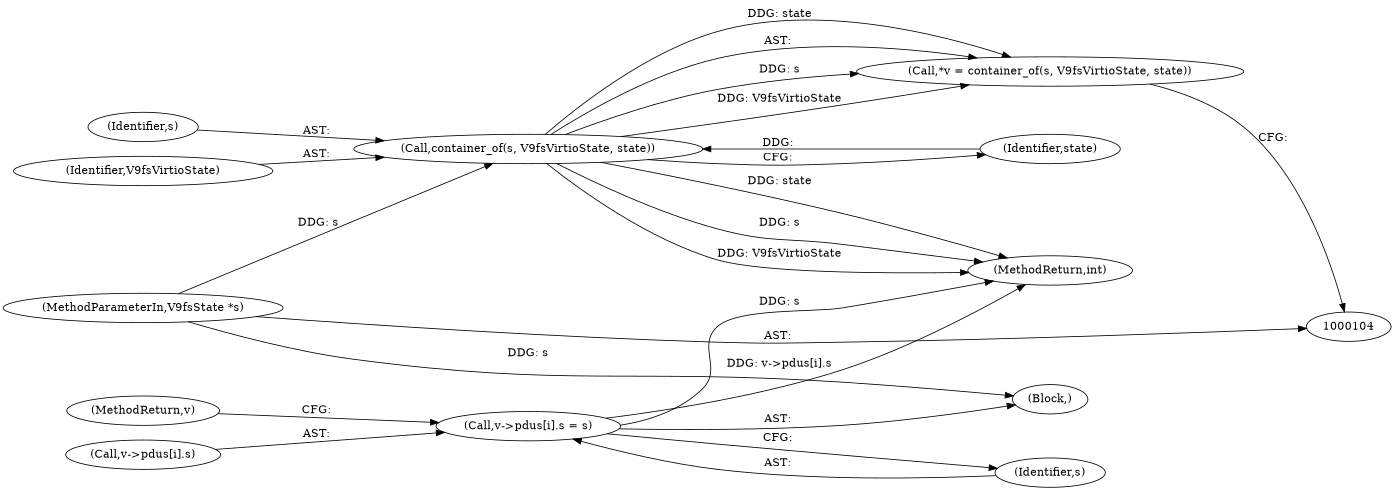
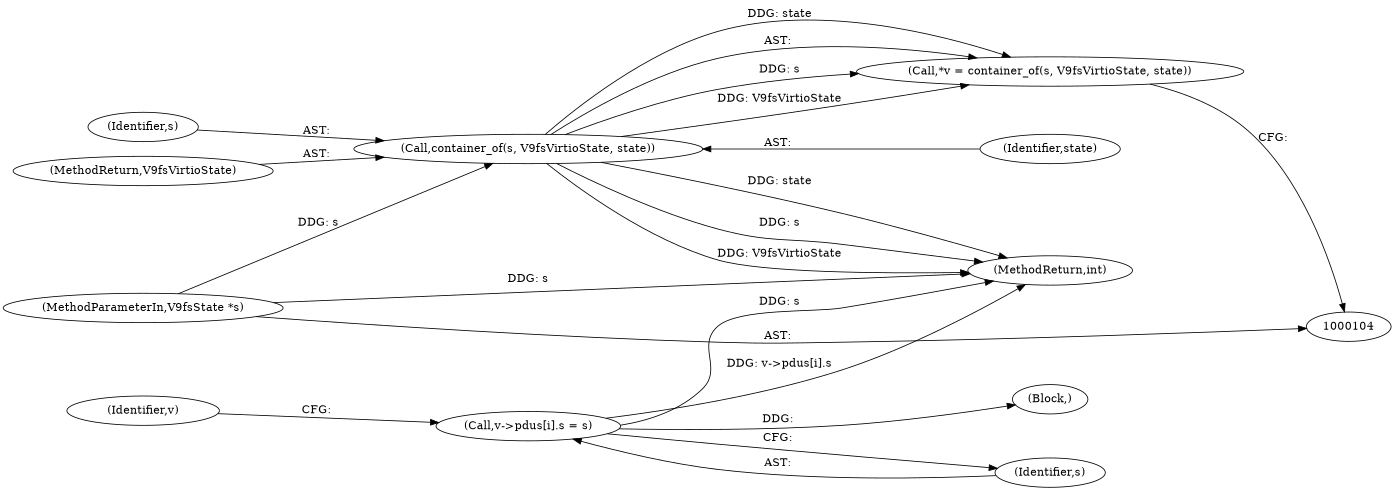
(780, 143) -> (780, 143)
(813, 165) -> none
(143, 171) -> (143, 171)
(595, 376) -> (618, 288)
(143, 411) -> (143, 411)
(780, 419) -> (780, 419)
(143, 455) -> none
